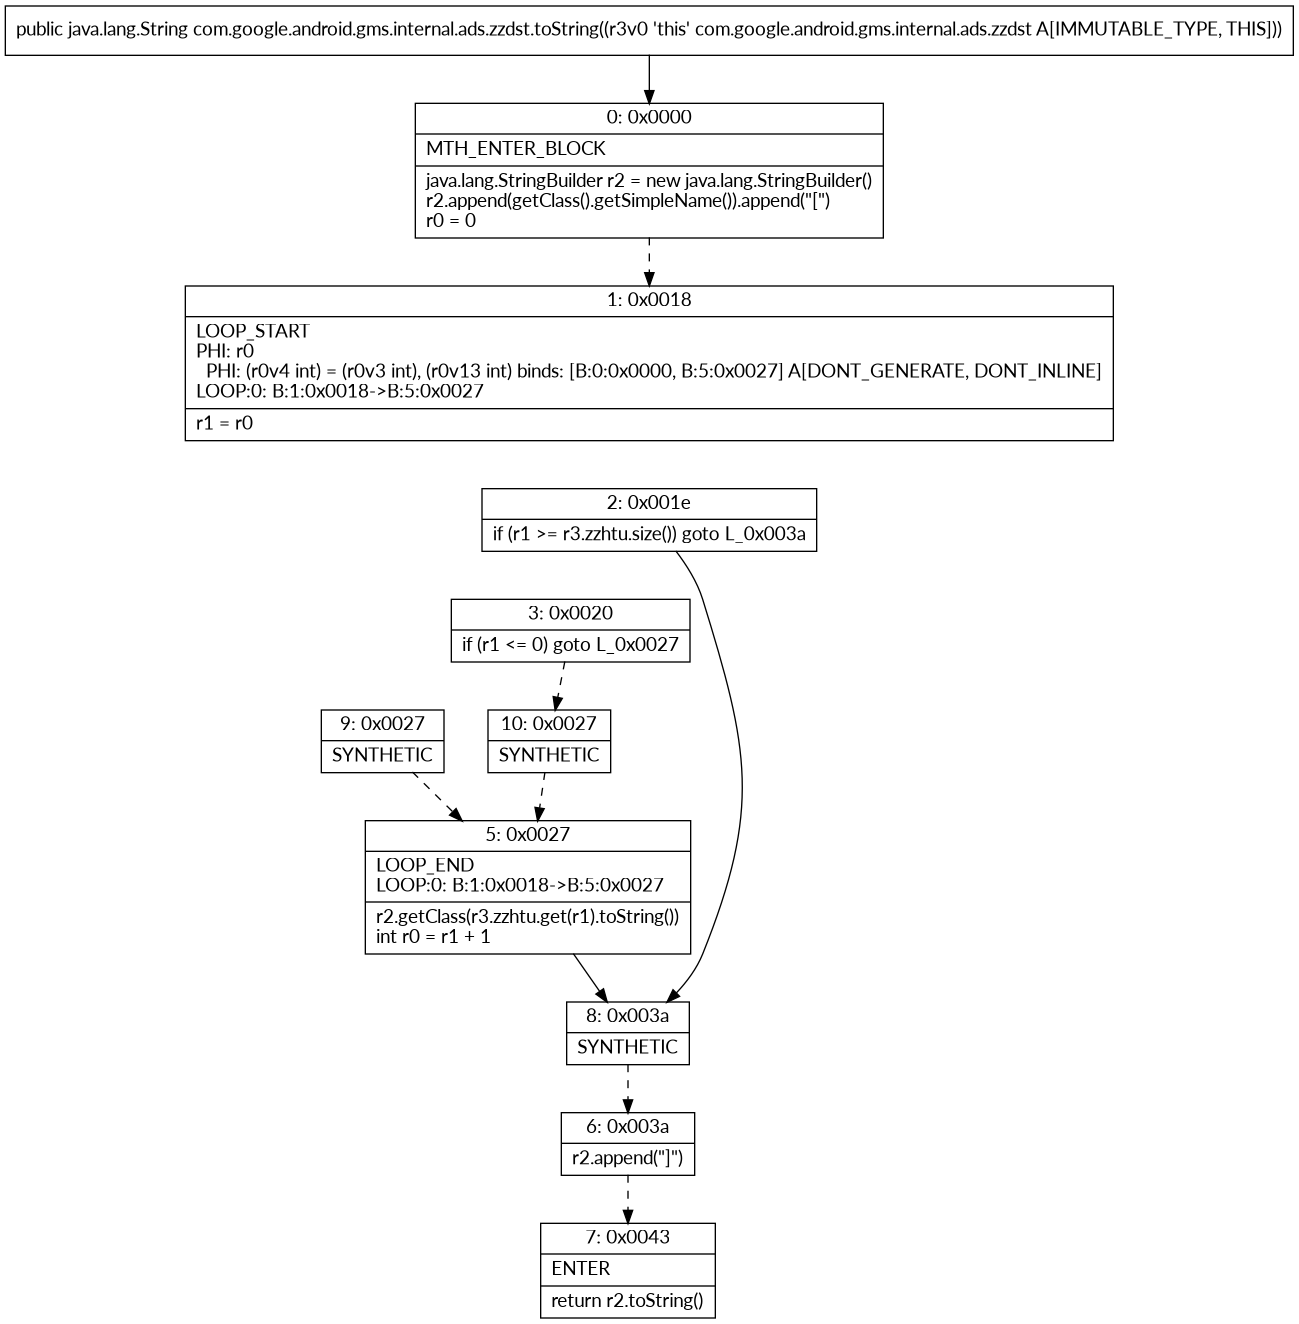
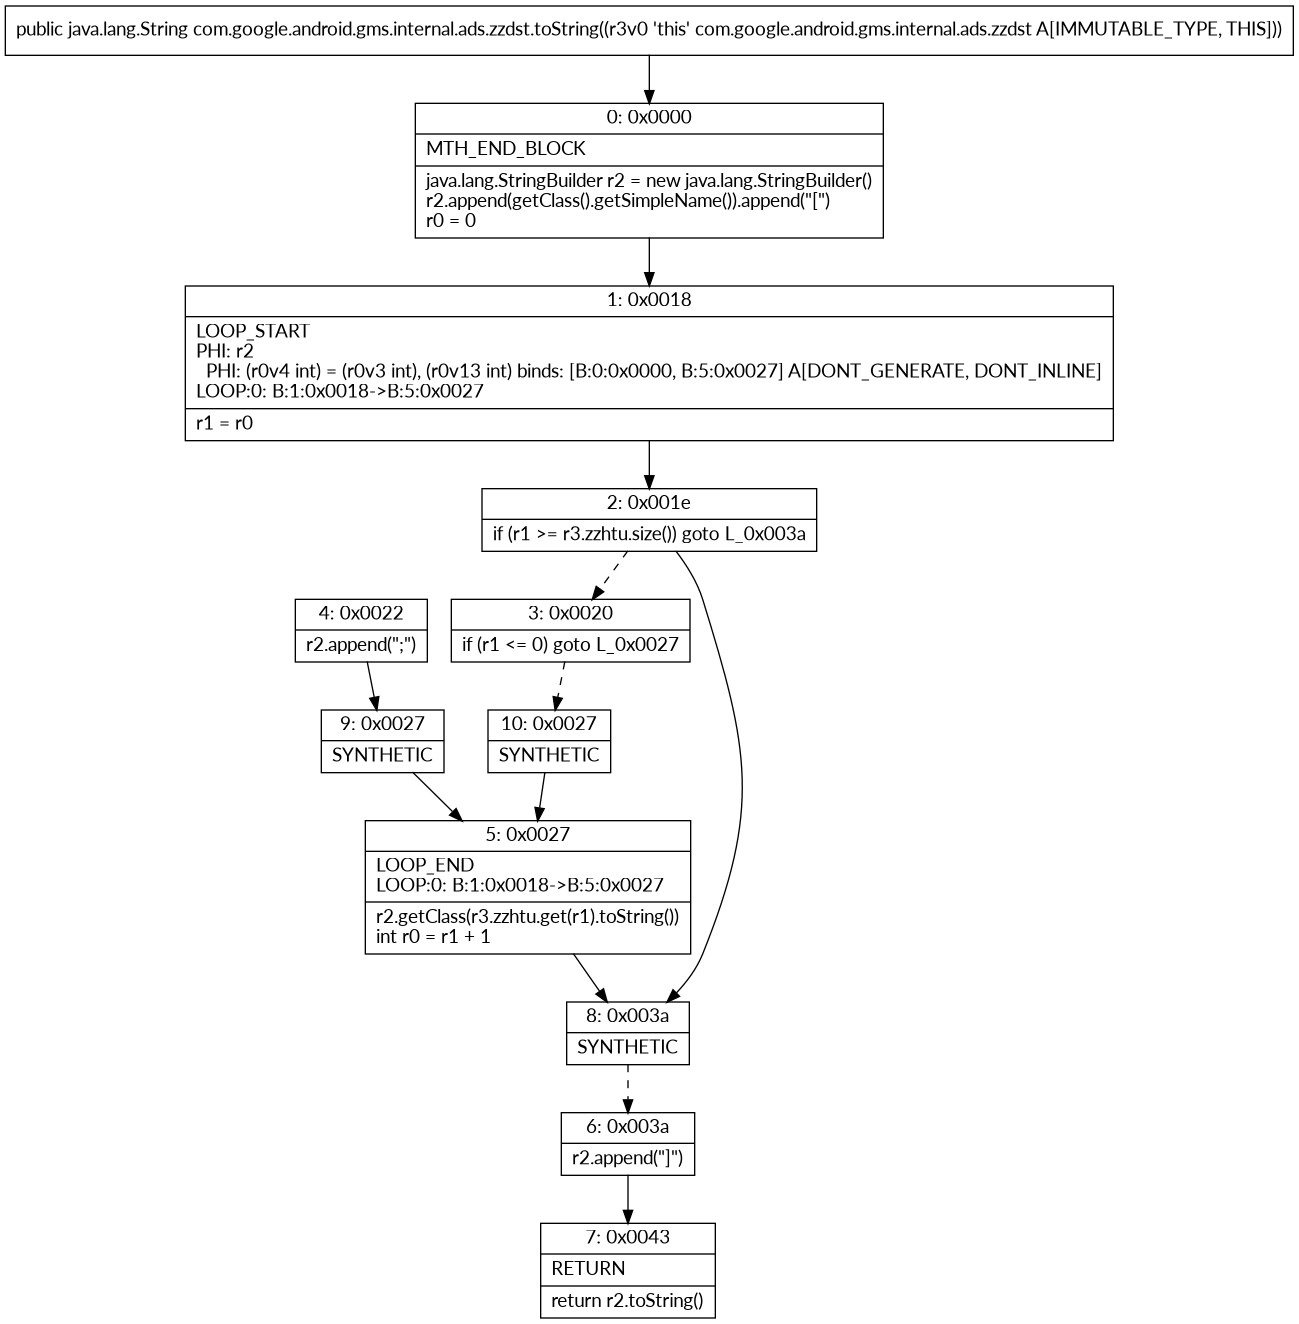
(516, 149) -> (506, 149)
(649, 255) -> (649, 255)
(228, 352) -> (228, 352)
none -> (649, 458)
none -> (614, 570)
none -> (361, 631)
(542, 790) -> (542, 790)
(432, 792) -> (432, 792)
(628, 1192) -> (628, 1192)
(581, 1269) -> (589, 1269)
